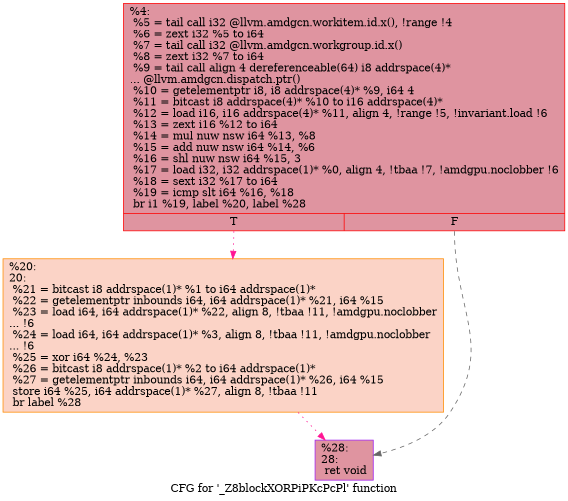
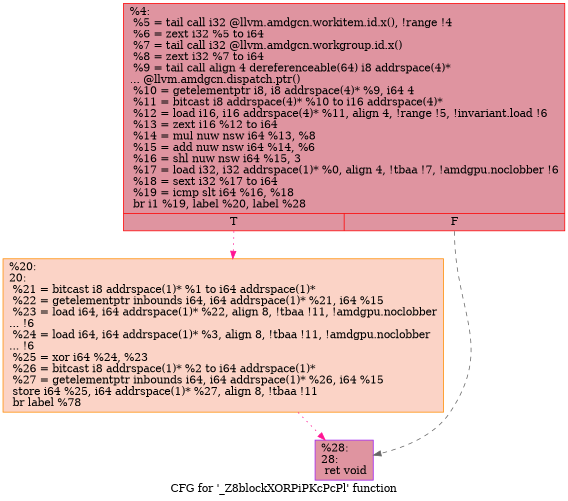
(45, 403) -> (45, 403)
